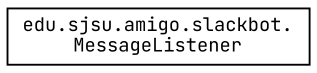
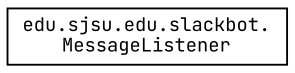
(159, 37) -> (147, 37)
